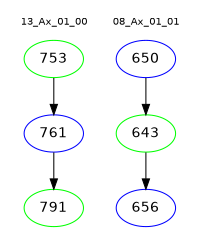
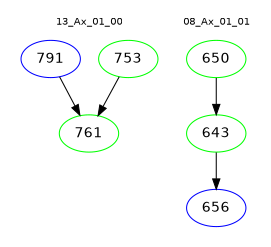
(146, 59) -> (216, 59)
(54, 133) -> (89, 133)
(54, 166) -> (67, 91)
(54, 208) -> (51, 59)
